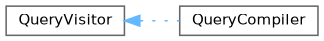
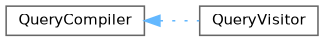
(160, 21) -> (180, 21)
